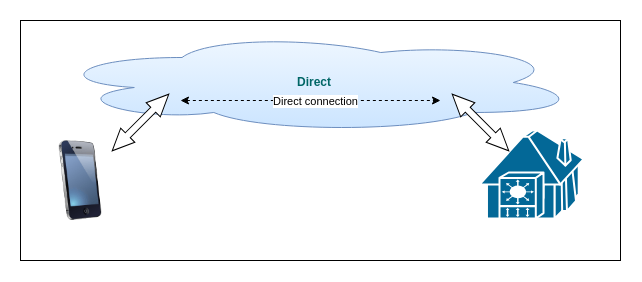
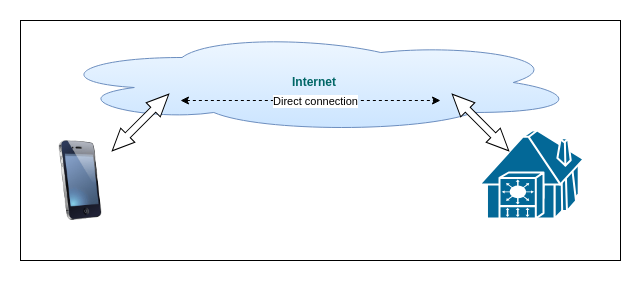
(315, 83) -> (315, 83)
